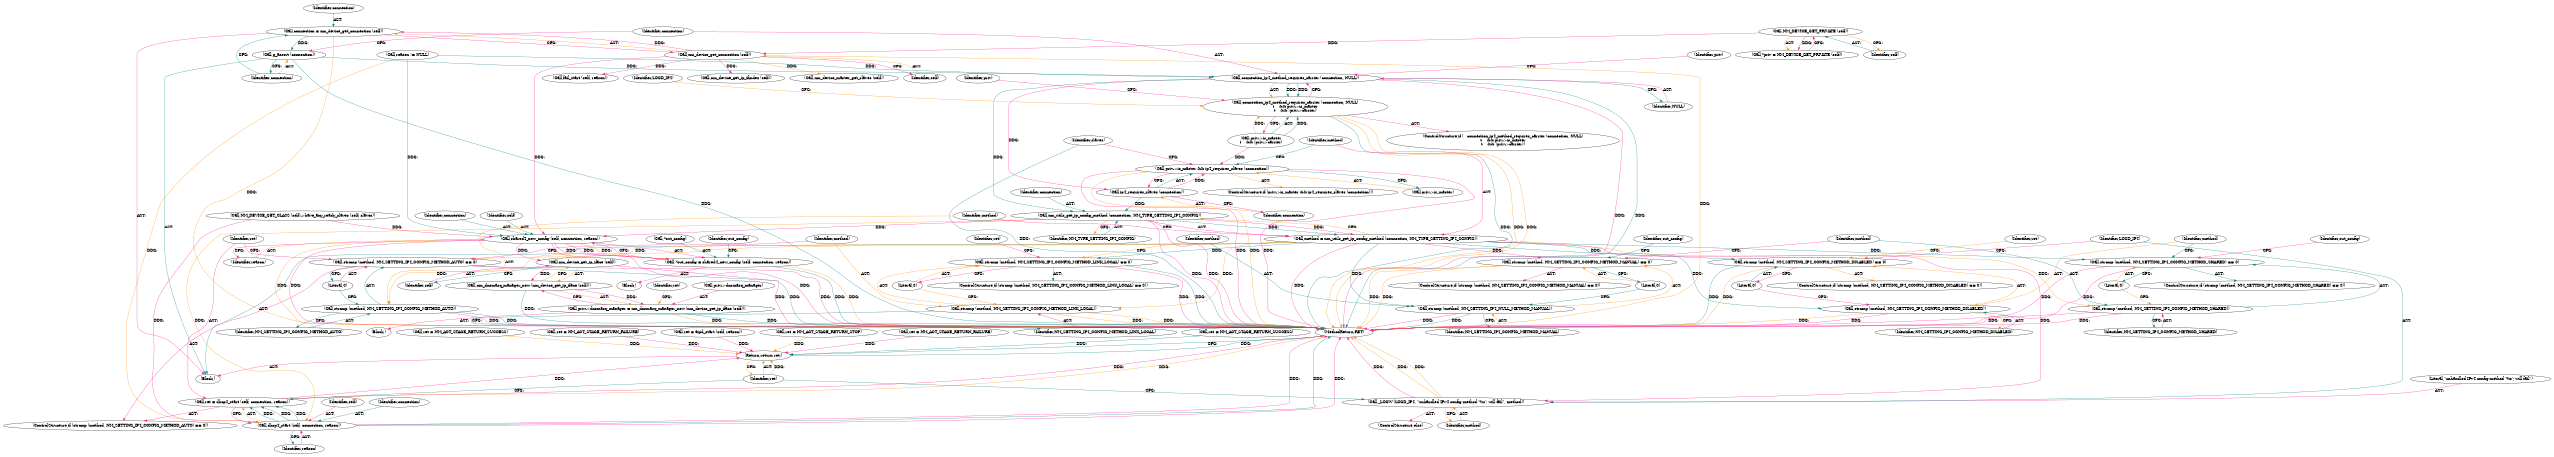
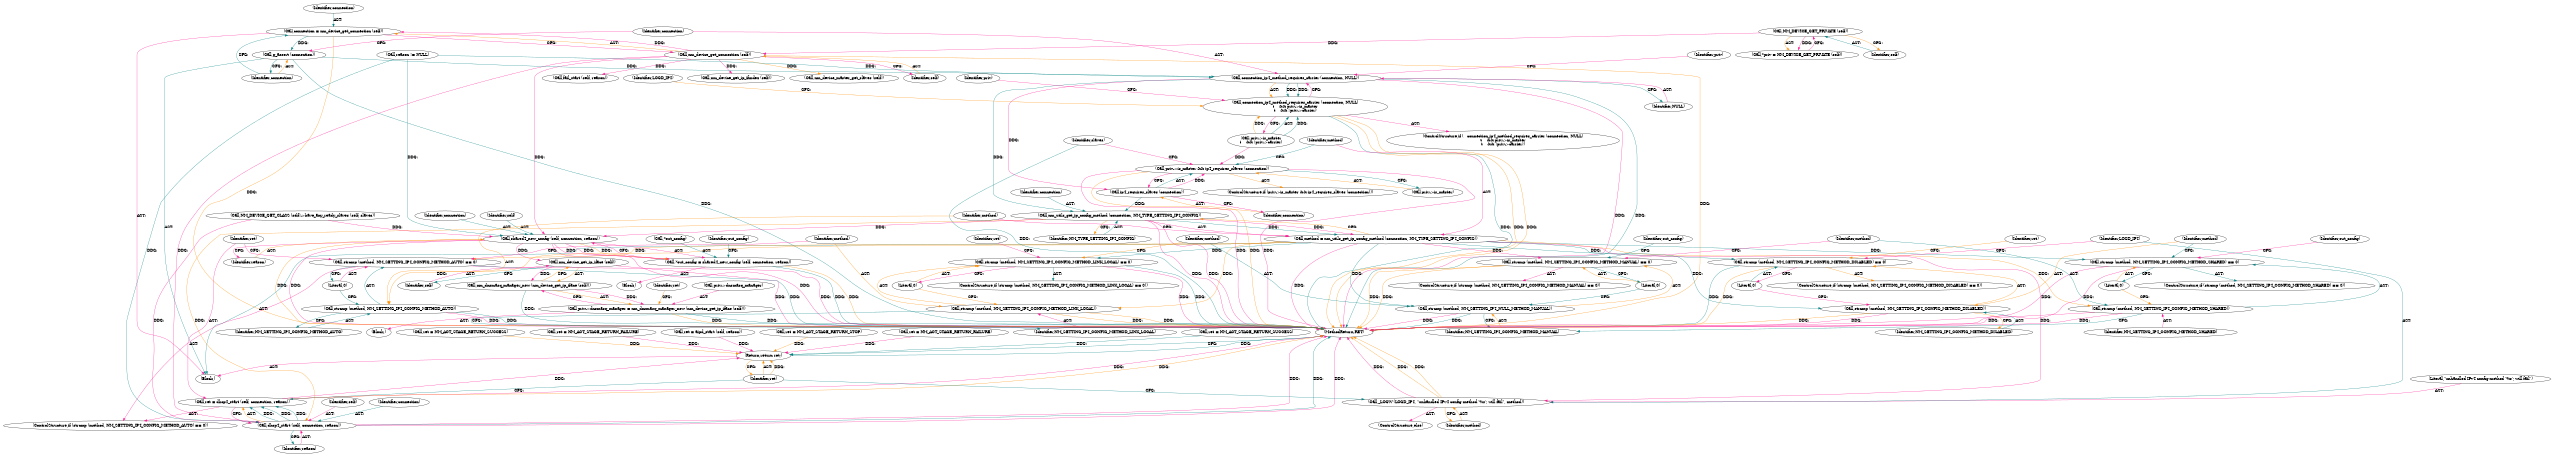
none -> (287, 150)
(153, 227) -> (153, 227)
(2152, 319) -> (1862, 328)
